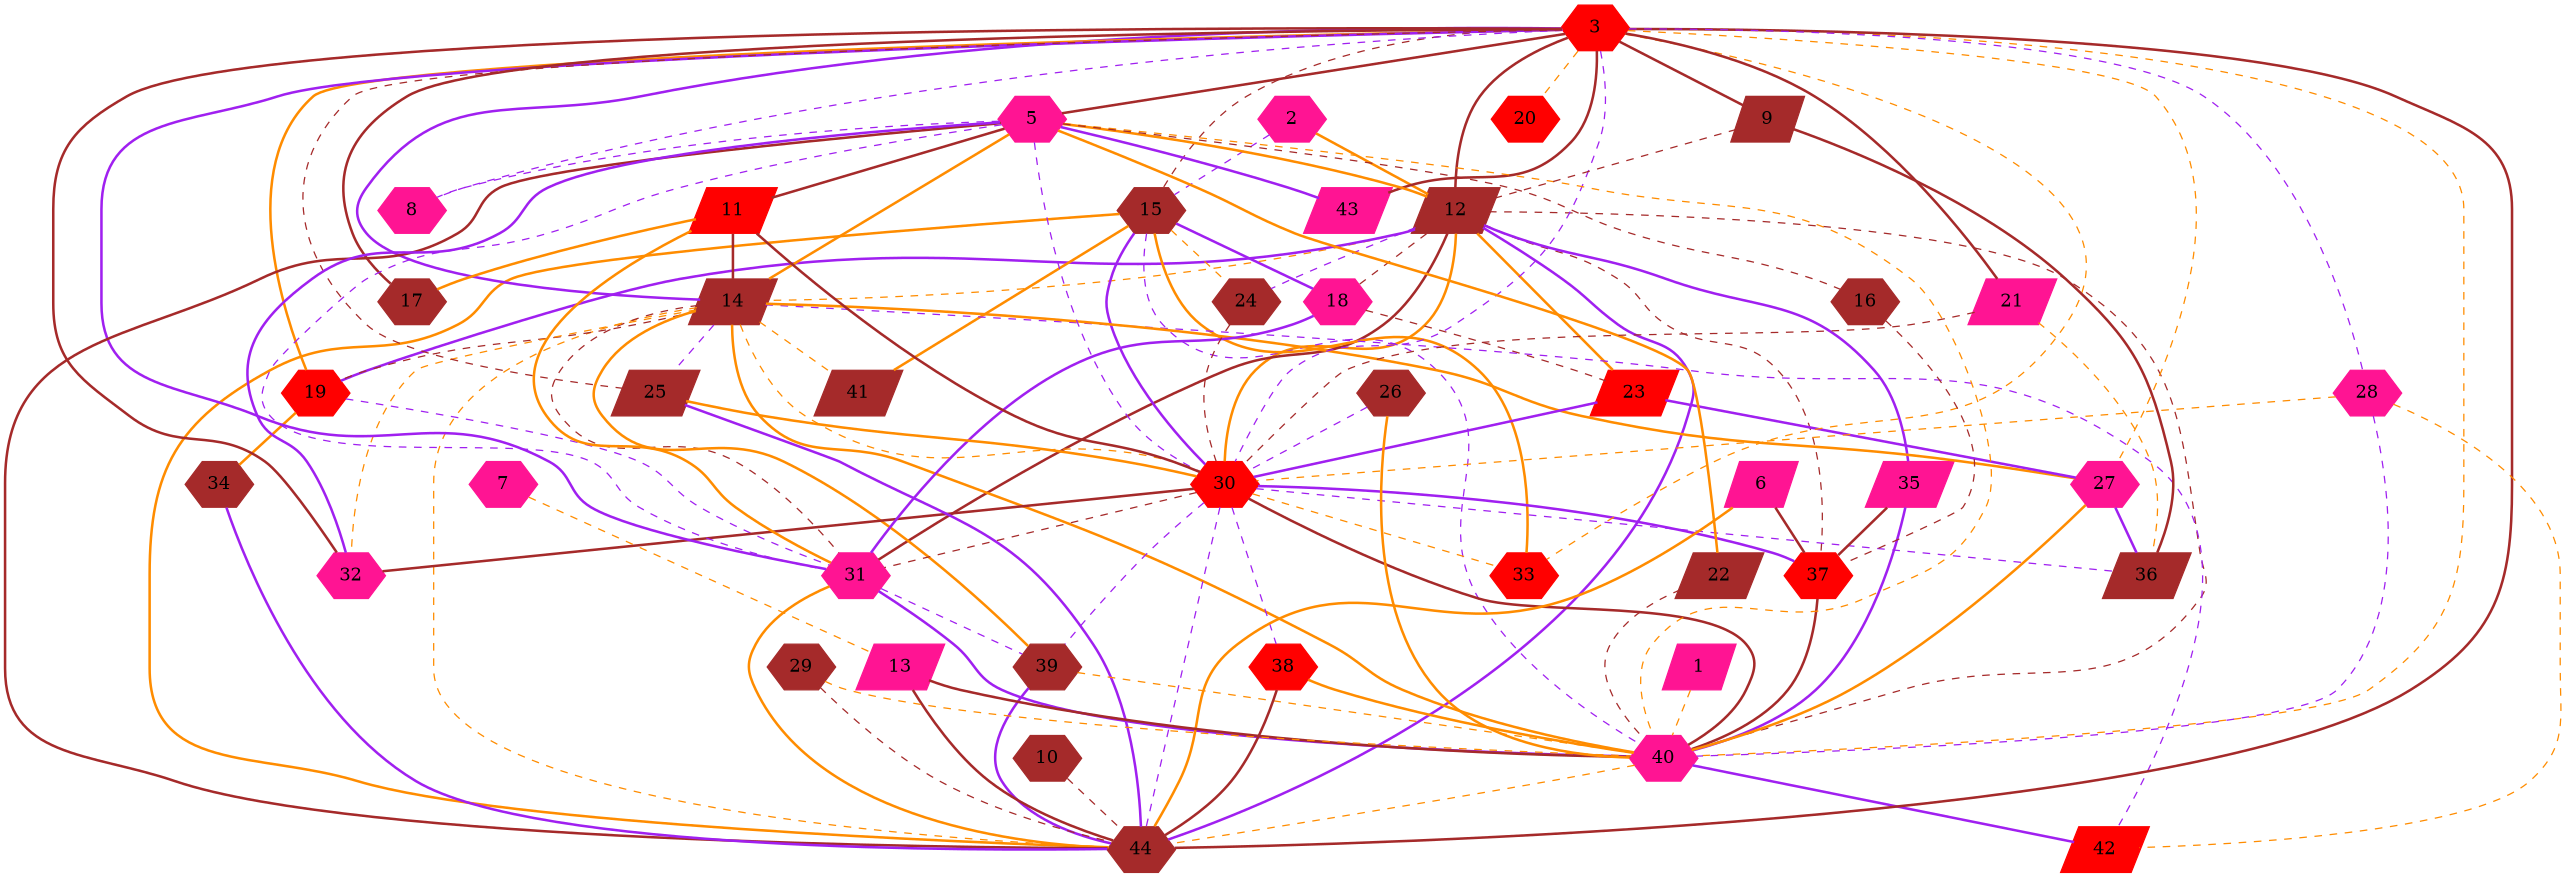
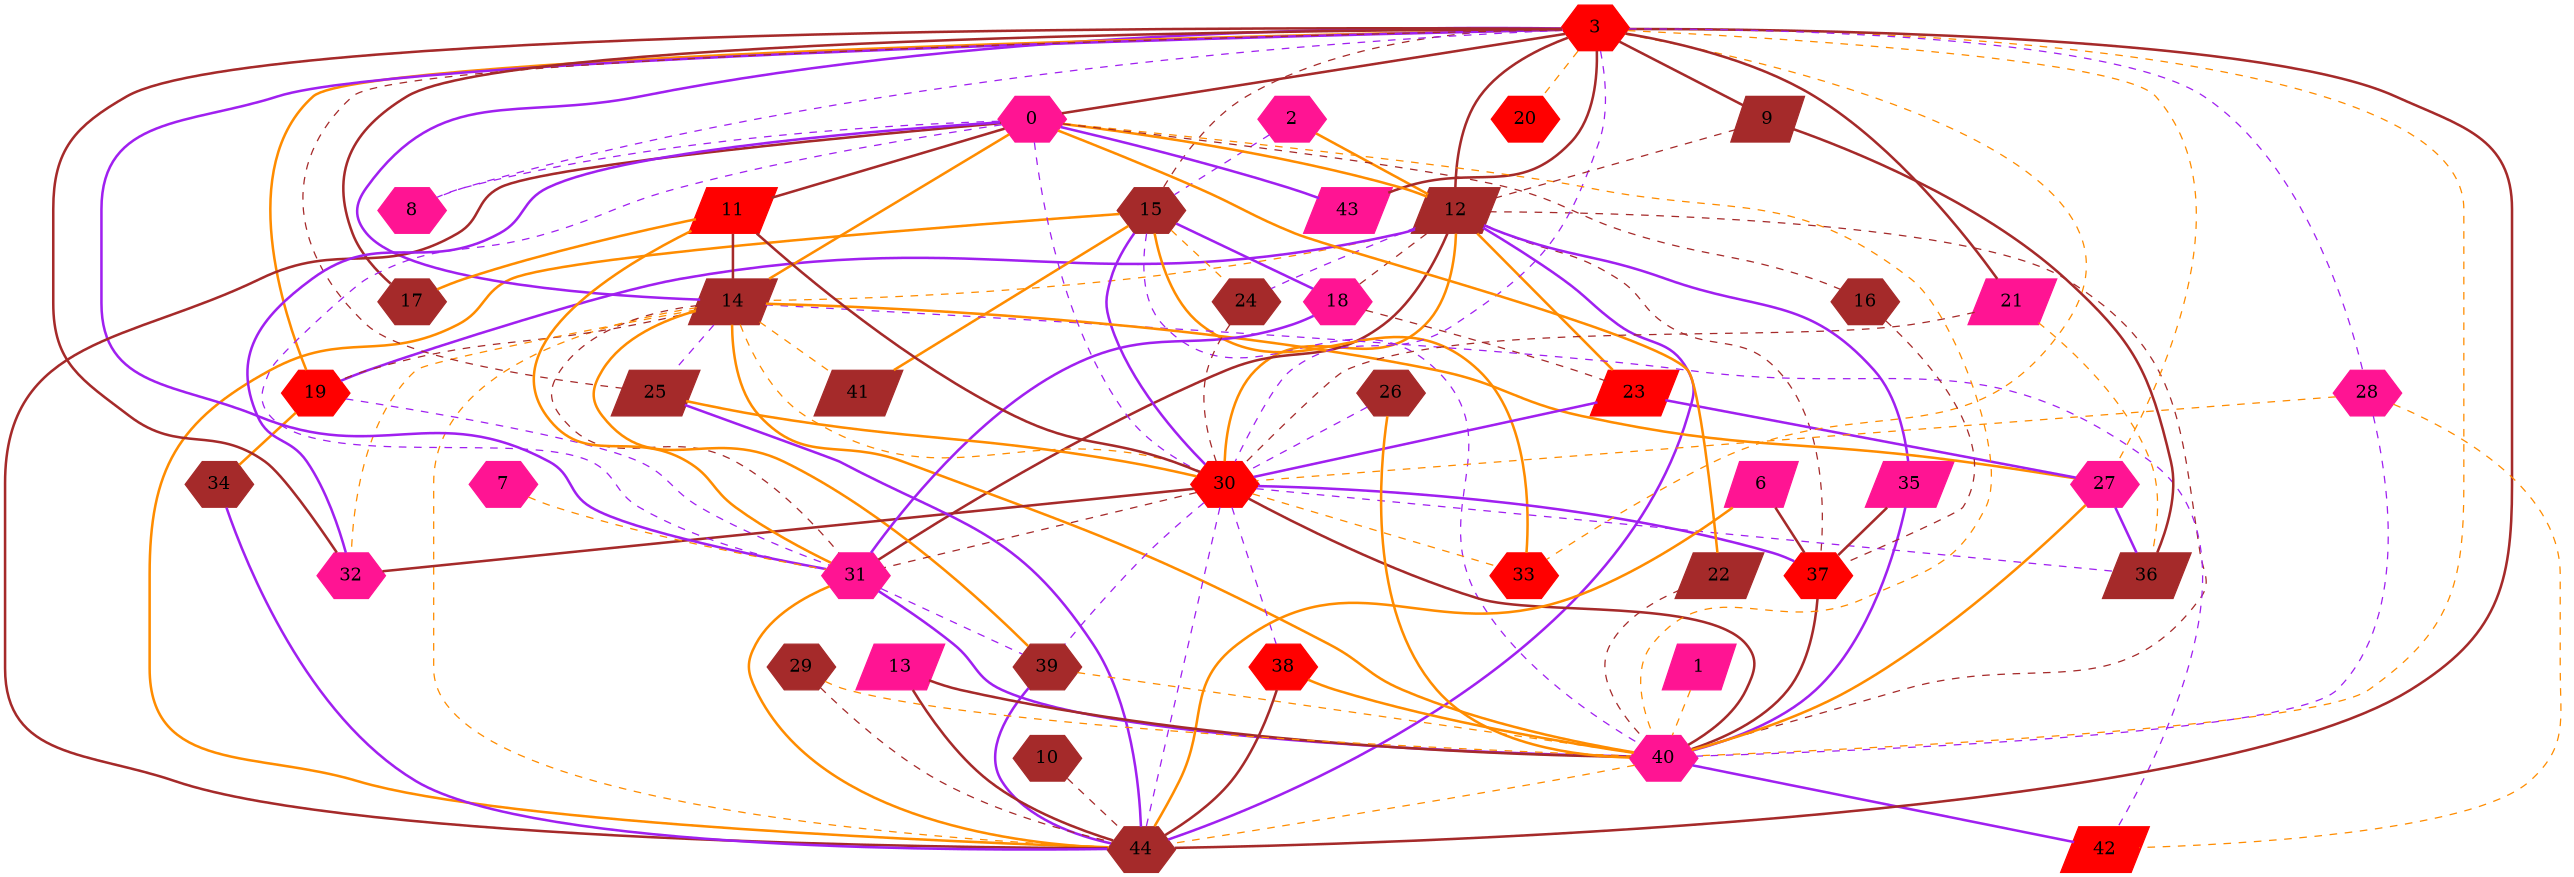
(1032, 119) -> (1032, 119)
(700, 575) -> (601, 521)
